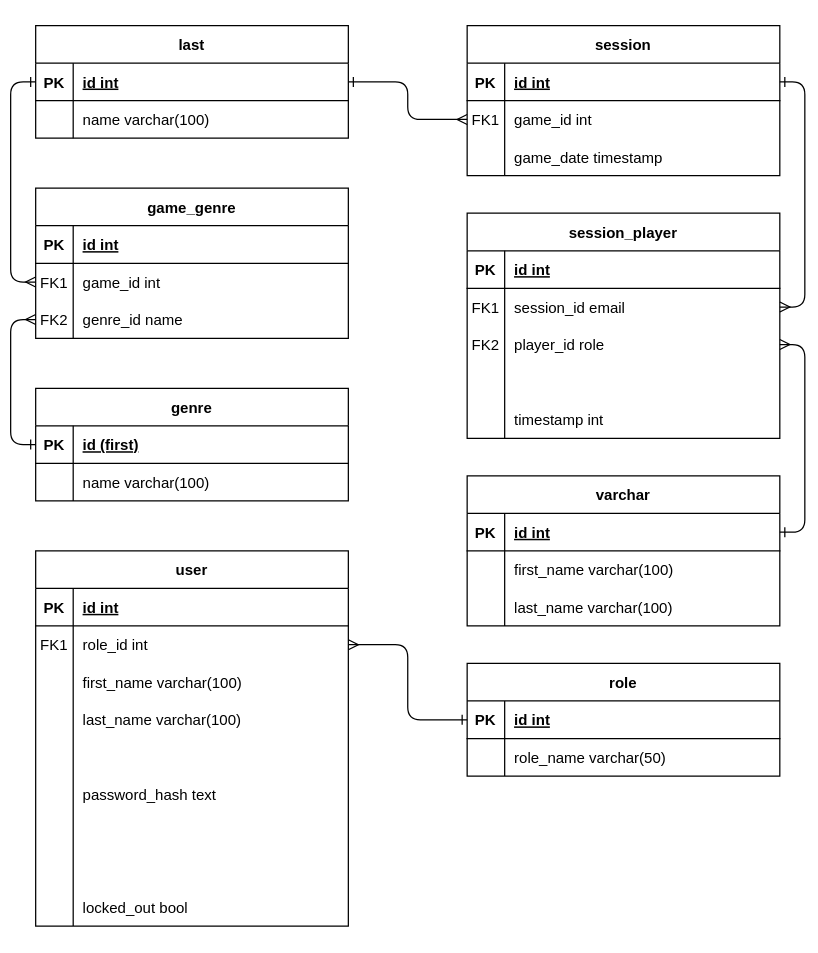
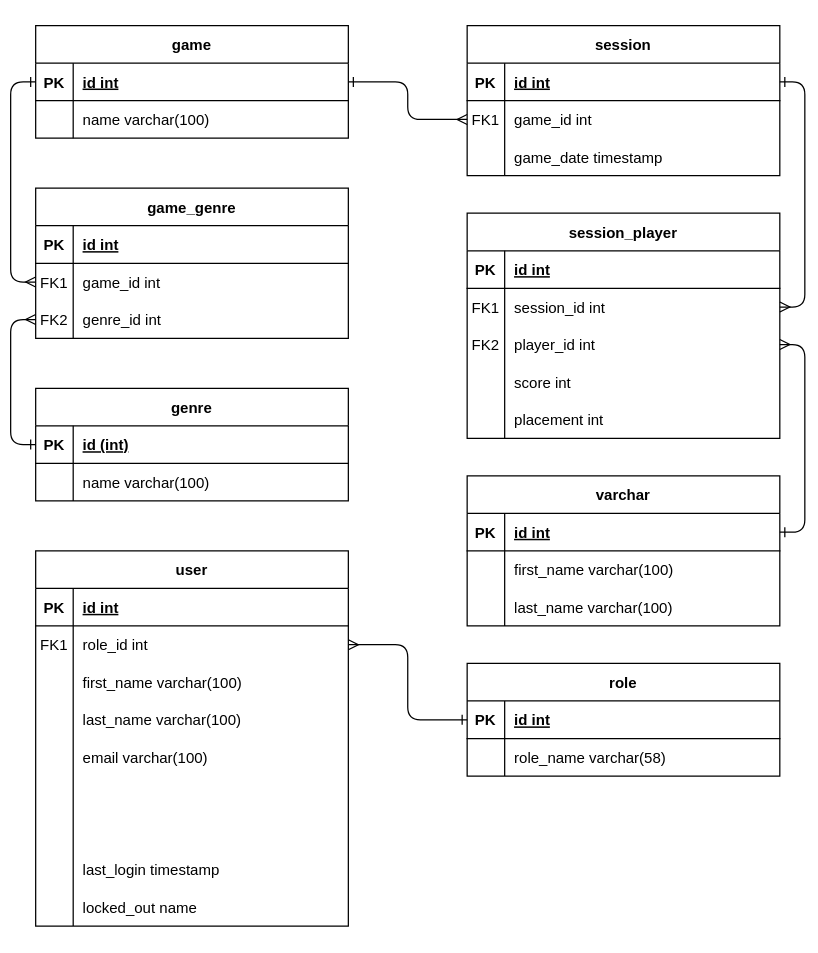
(191, 45) -> (191, 45)
(571, 308) -> (565, 308)
(133, 320) -> (127, 320)
(565, 345) -> (561, 345)
none -> (642, 382)
(563, 420) -> (563, 420)
(119, 445) -> (110, 445)
none -> (211, 757)
(598, 758) -> (598, 758)
(211, 794) -> none
none -> (211, 869)
(140, 908) -> (142, 908)
